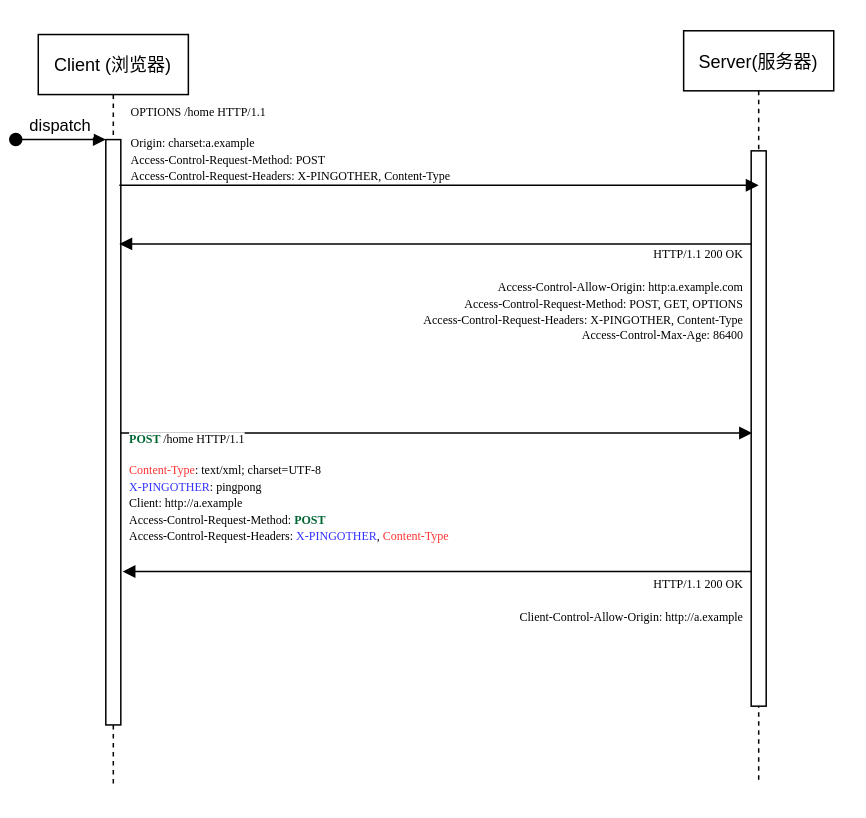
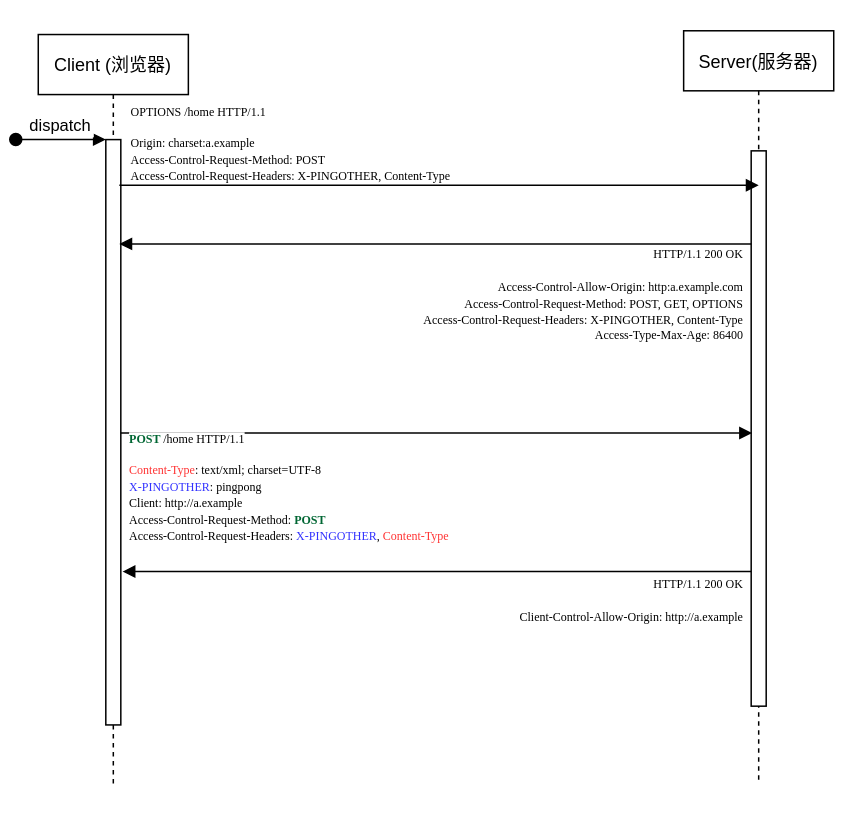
(542, 302) -> (542, 302)
